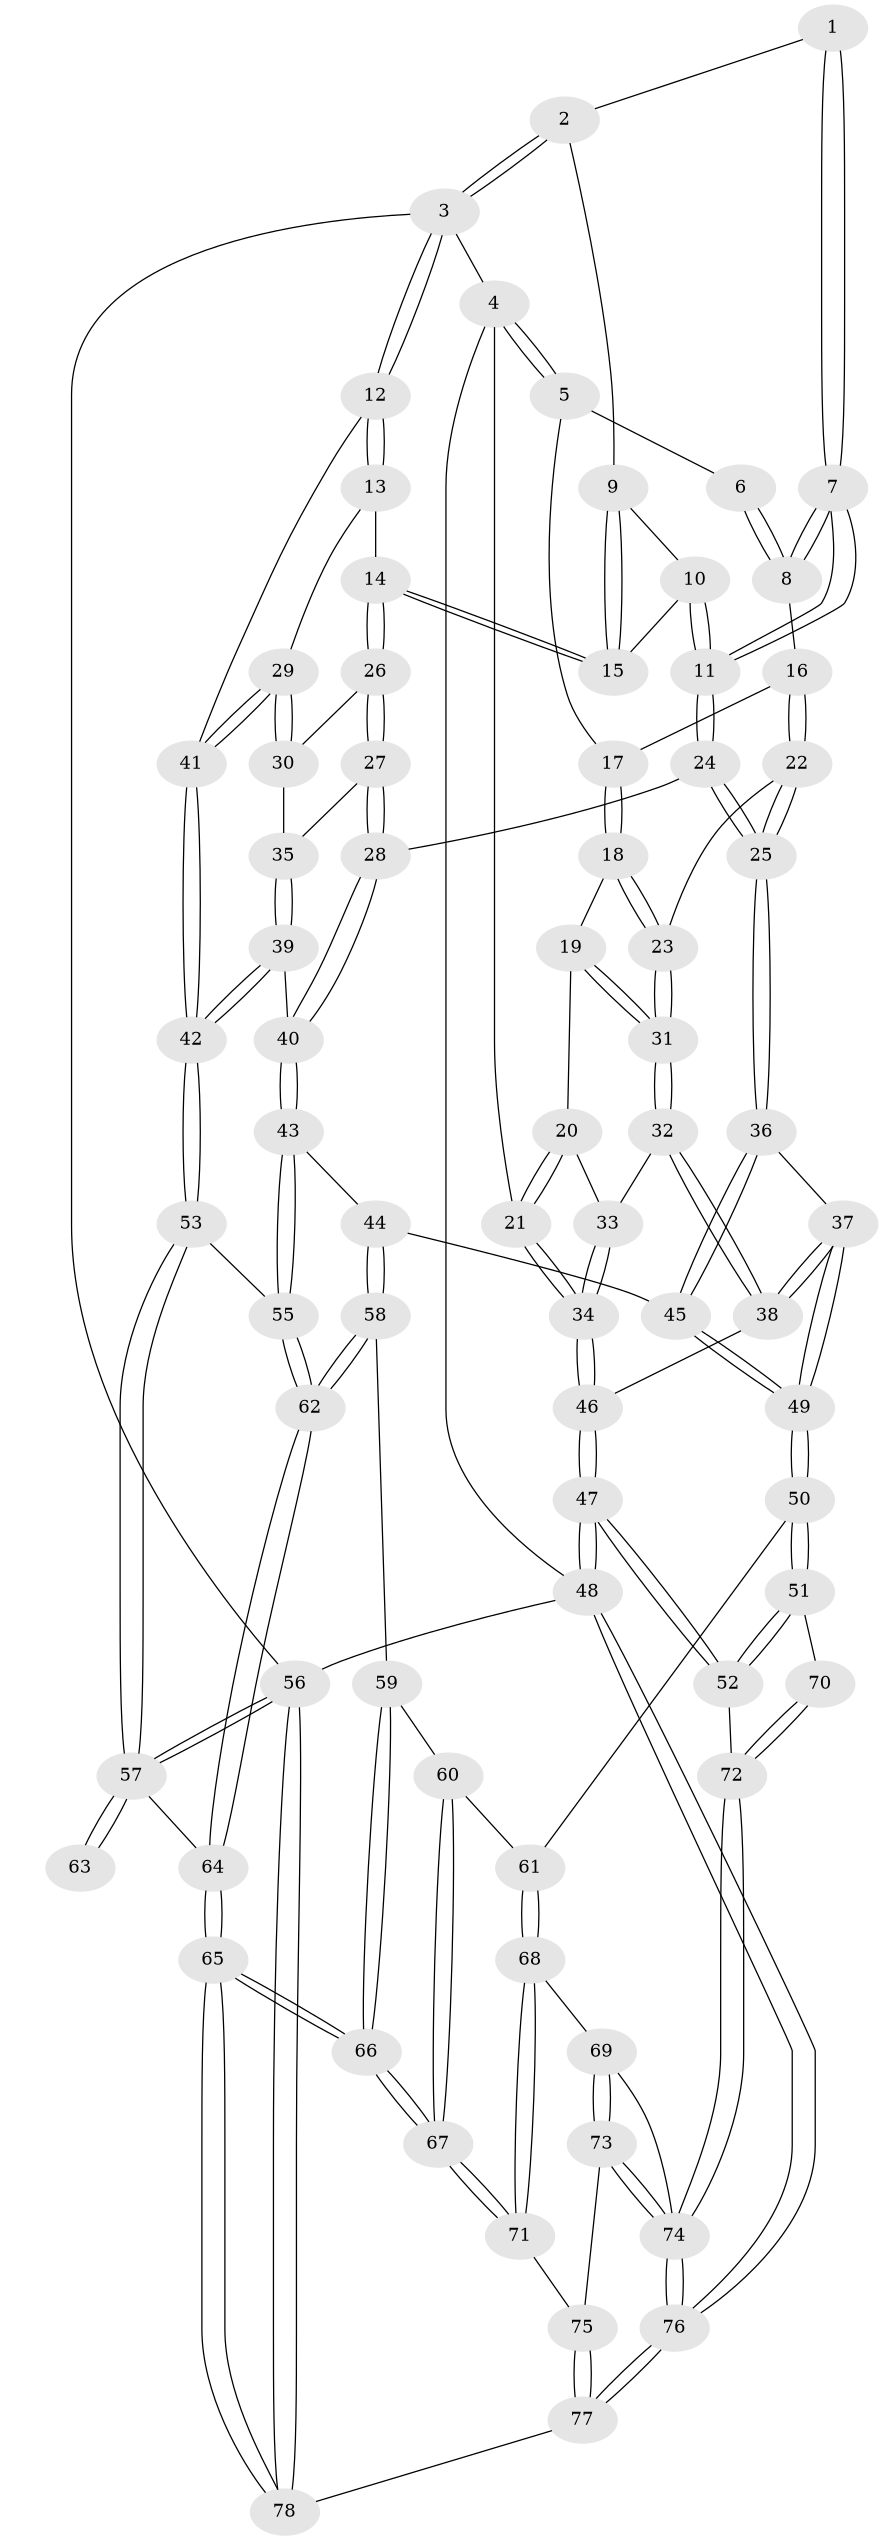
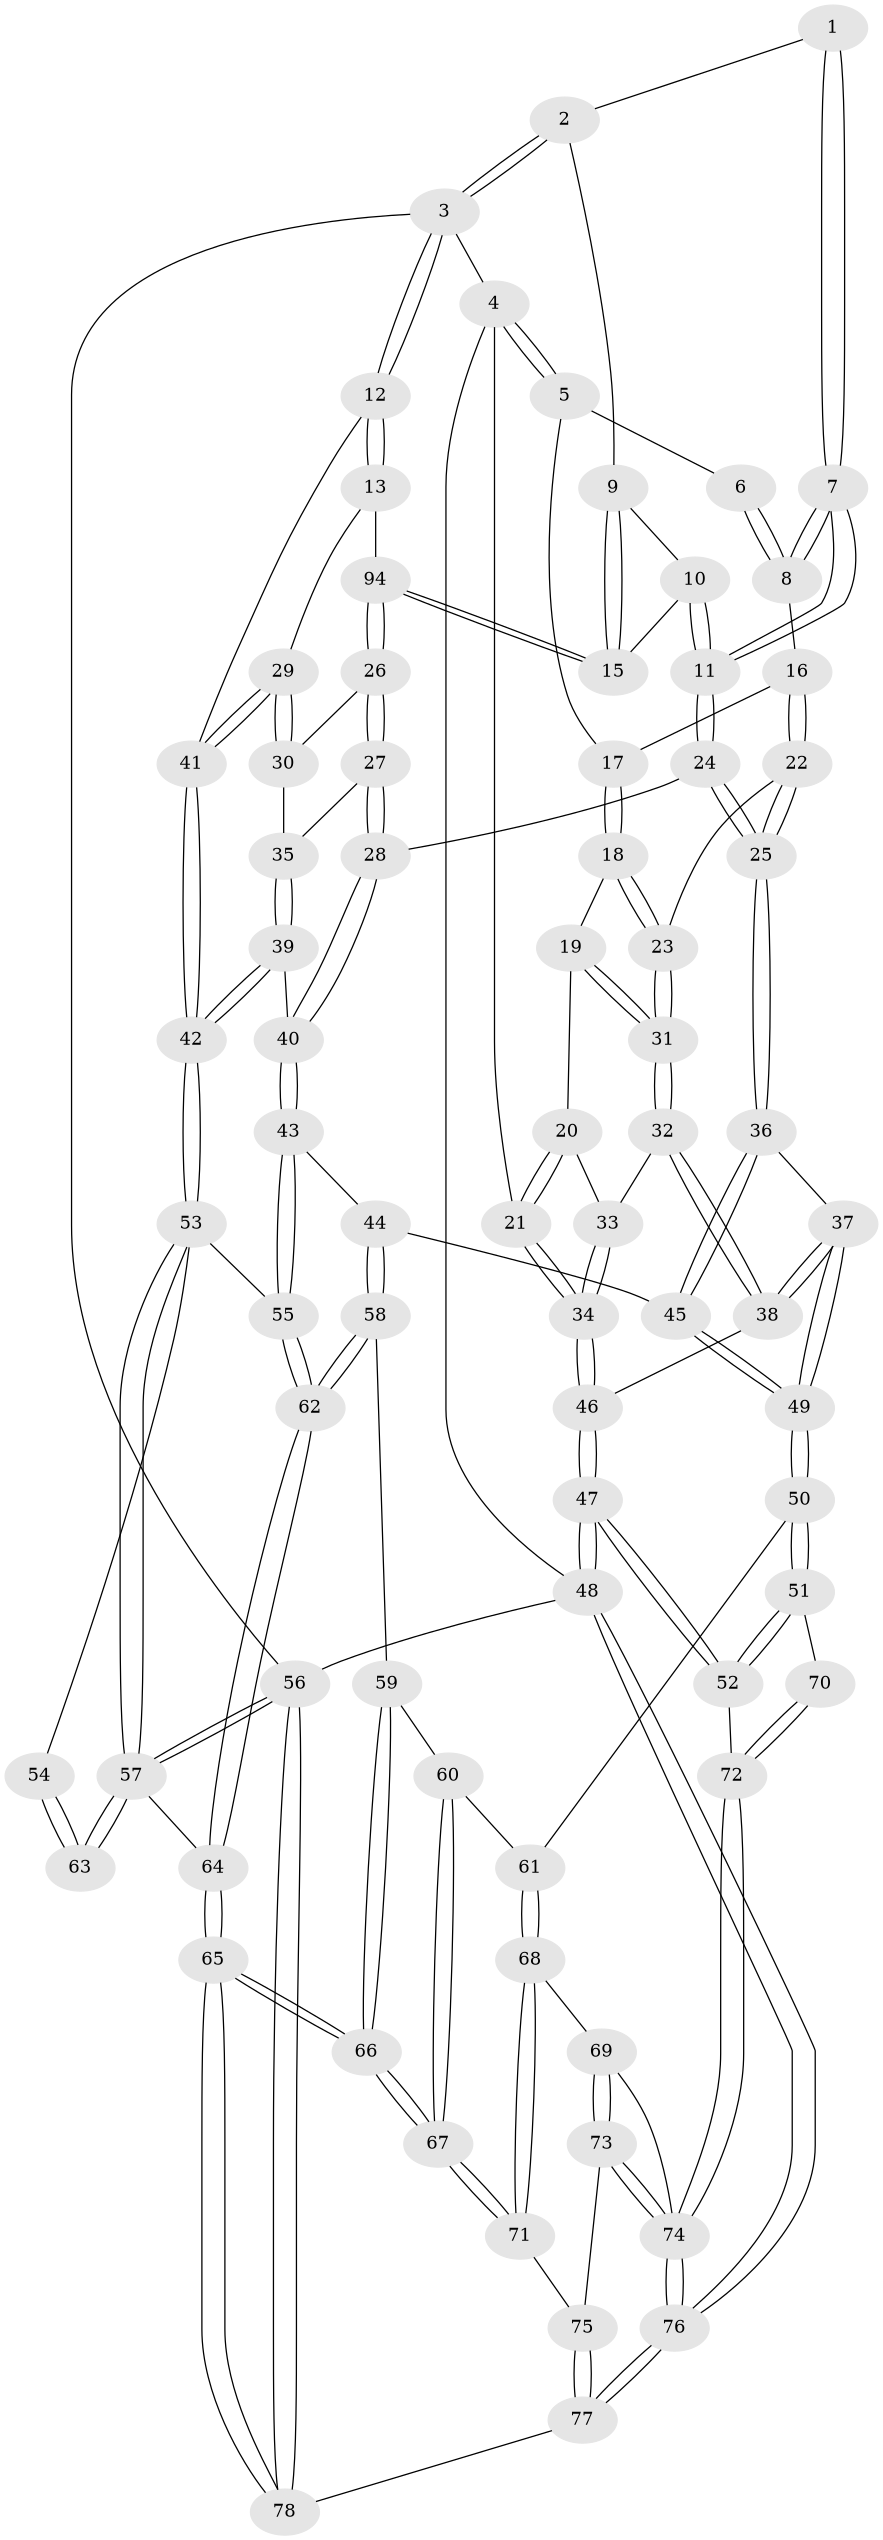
(376, 580) -> (376, 580)
none -> (40, 1776)
